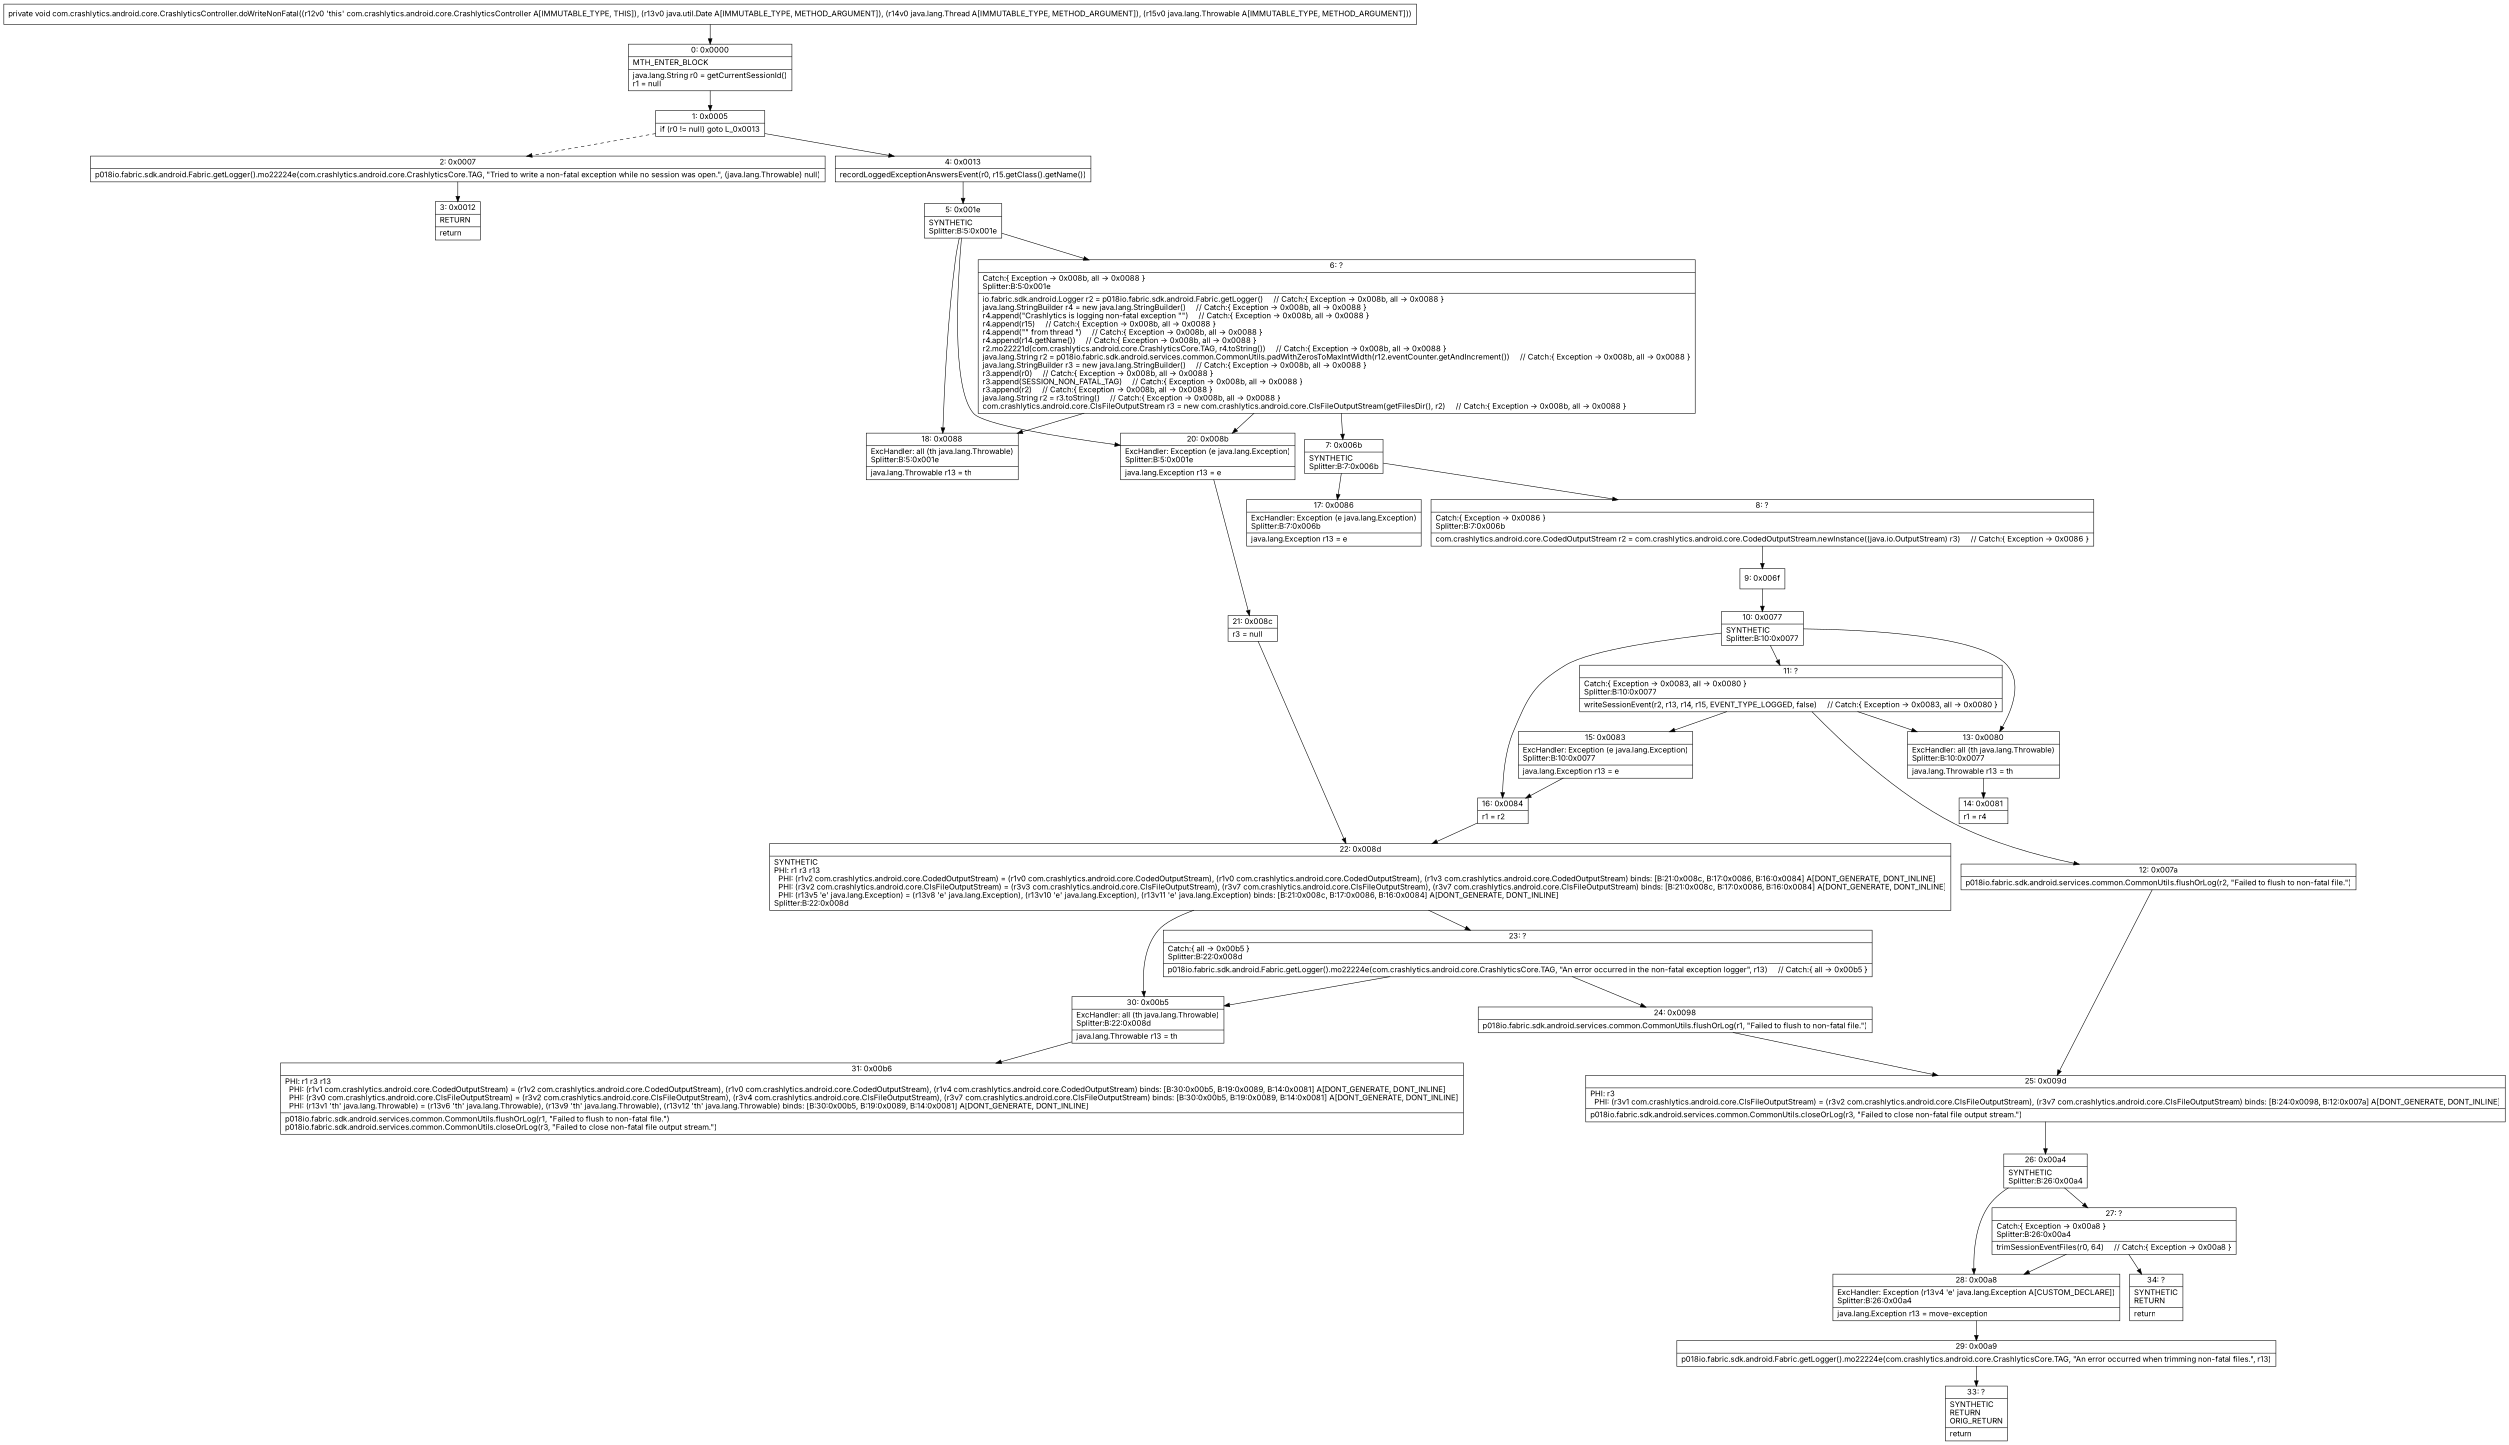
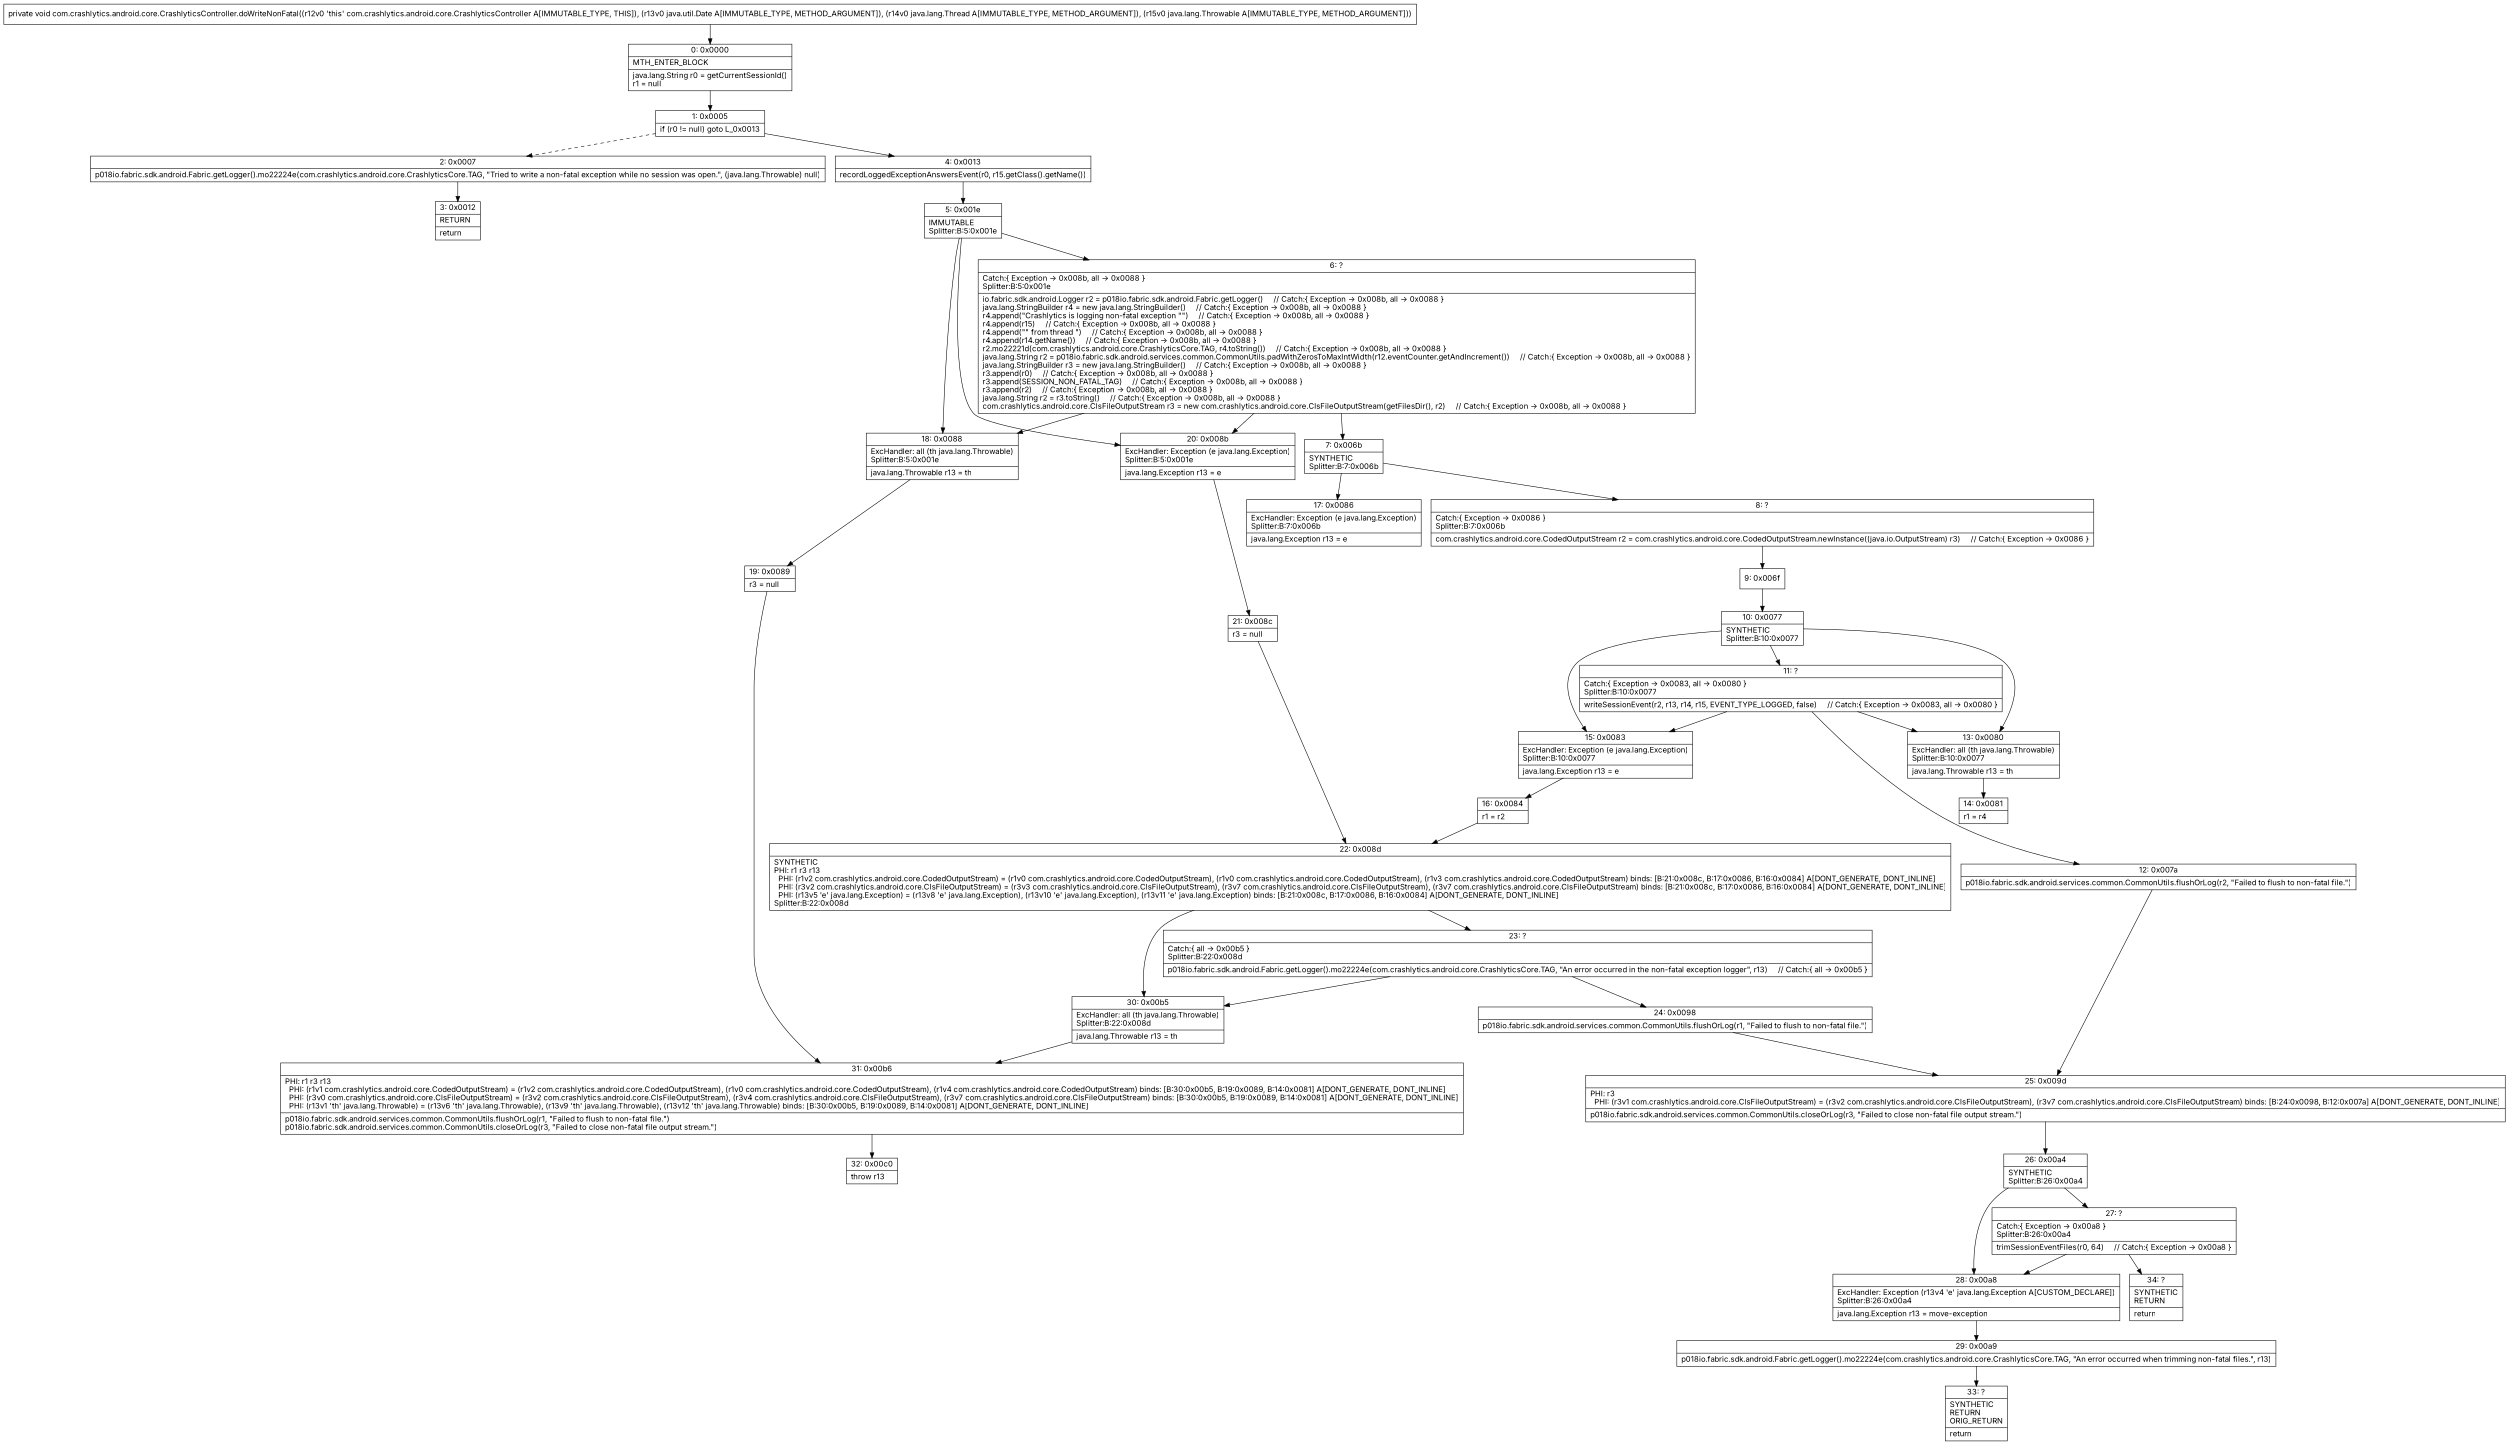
(951, 223) -> (952, 223)
none -> (770, 579)
(1571, 663) -> (1613, 647)
none -> (872, 1171)
